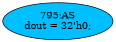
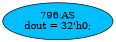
(58, 21) -> (58, 21)
